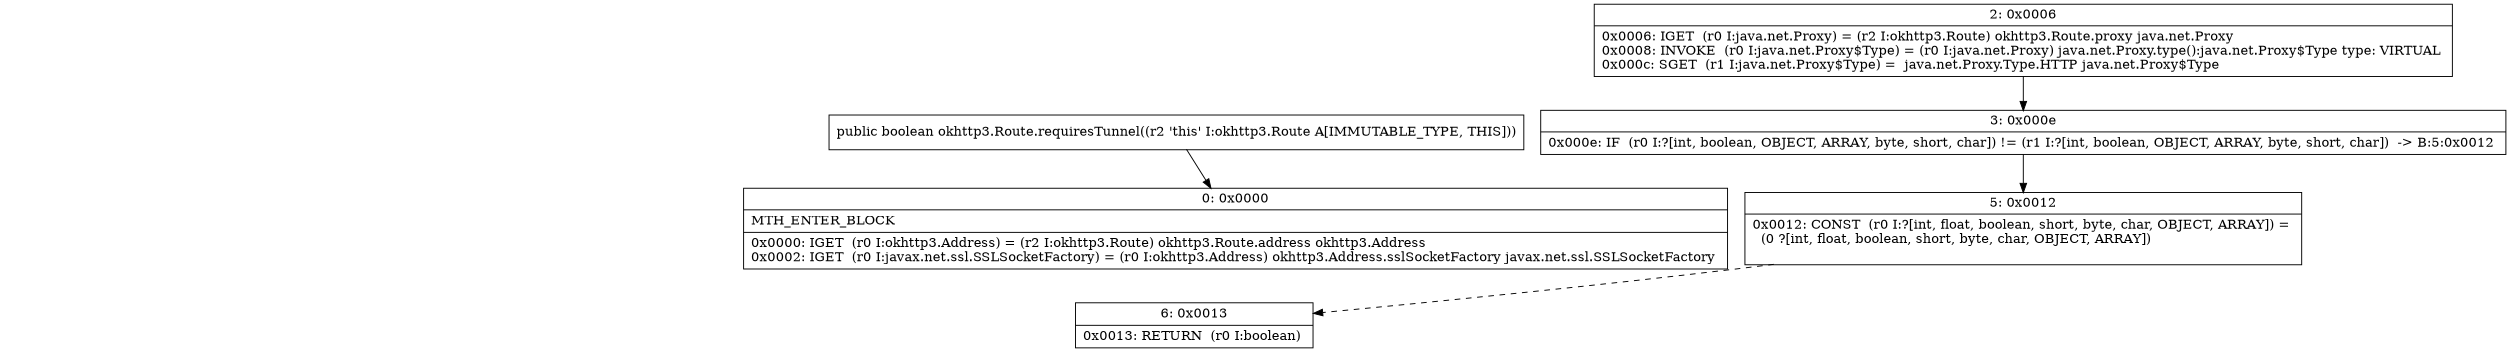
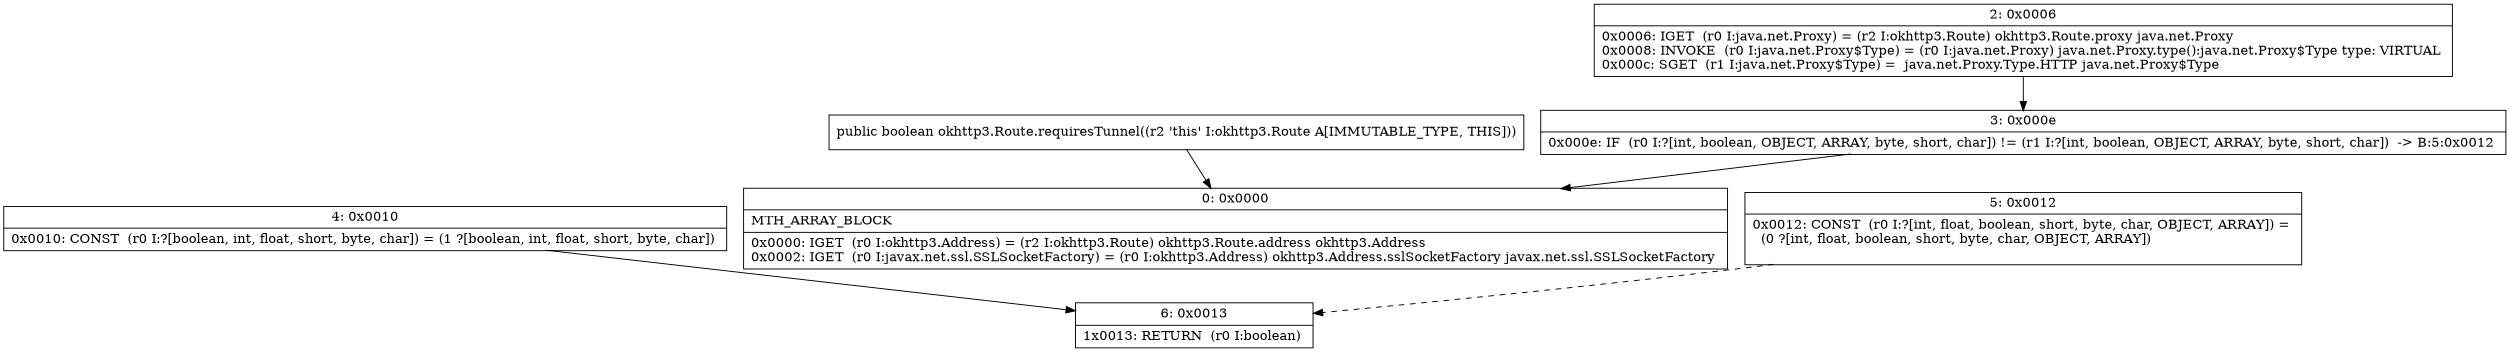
(2023, 169) -> (1710, 171)
(823, 221) -> (822, 221)
none -> (365, 229)
(1194, 336) -> (1194, 336)
